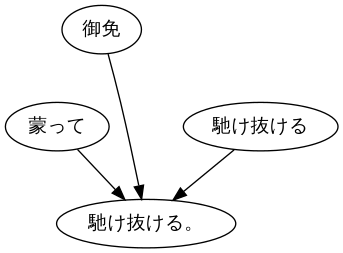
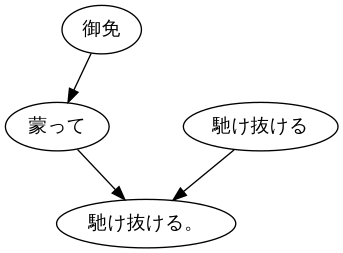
(125, 120) -> (82, 72)
